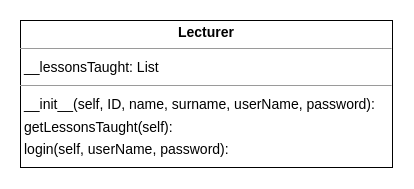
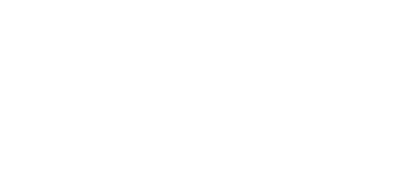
(207, 94) -> none
